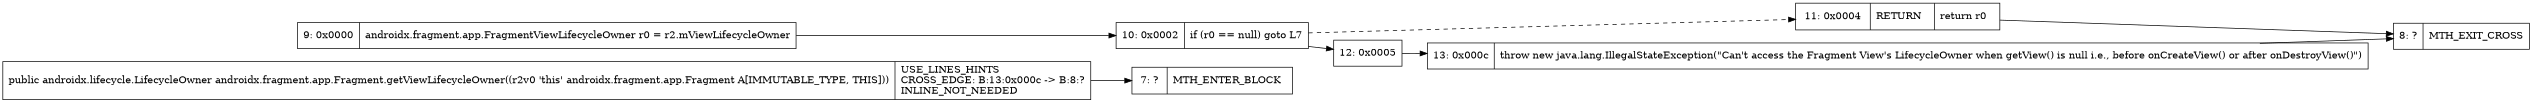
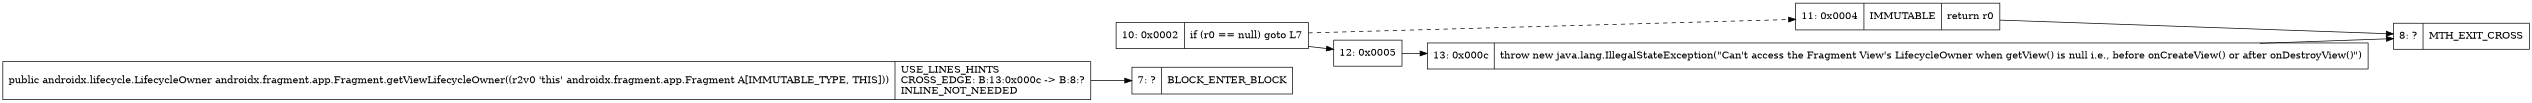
(1899, 16) -> (1903, 16)
(547, 36) -> none
(1227, 80) -> (1227, 80)
